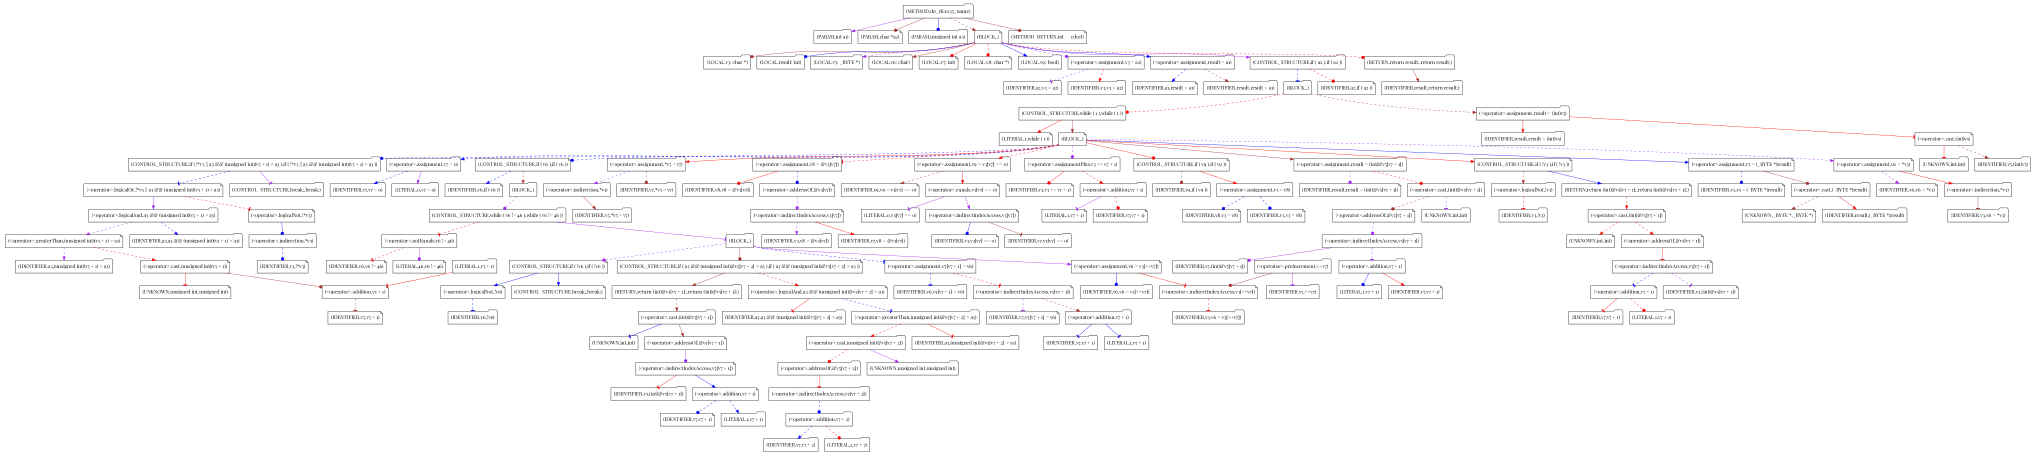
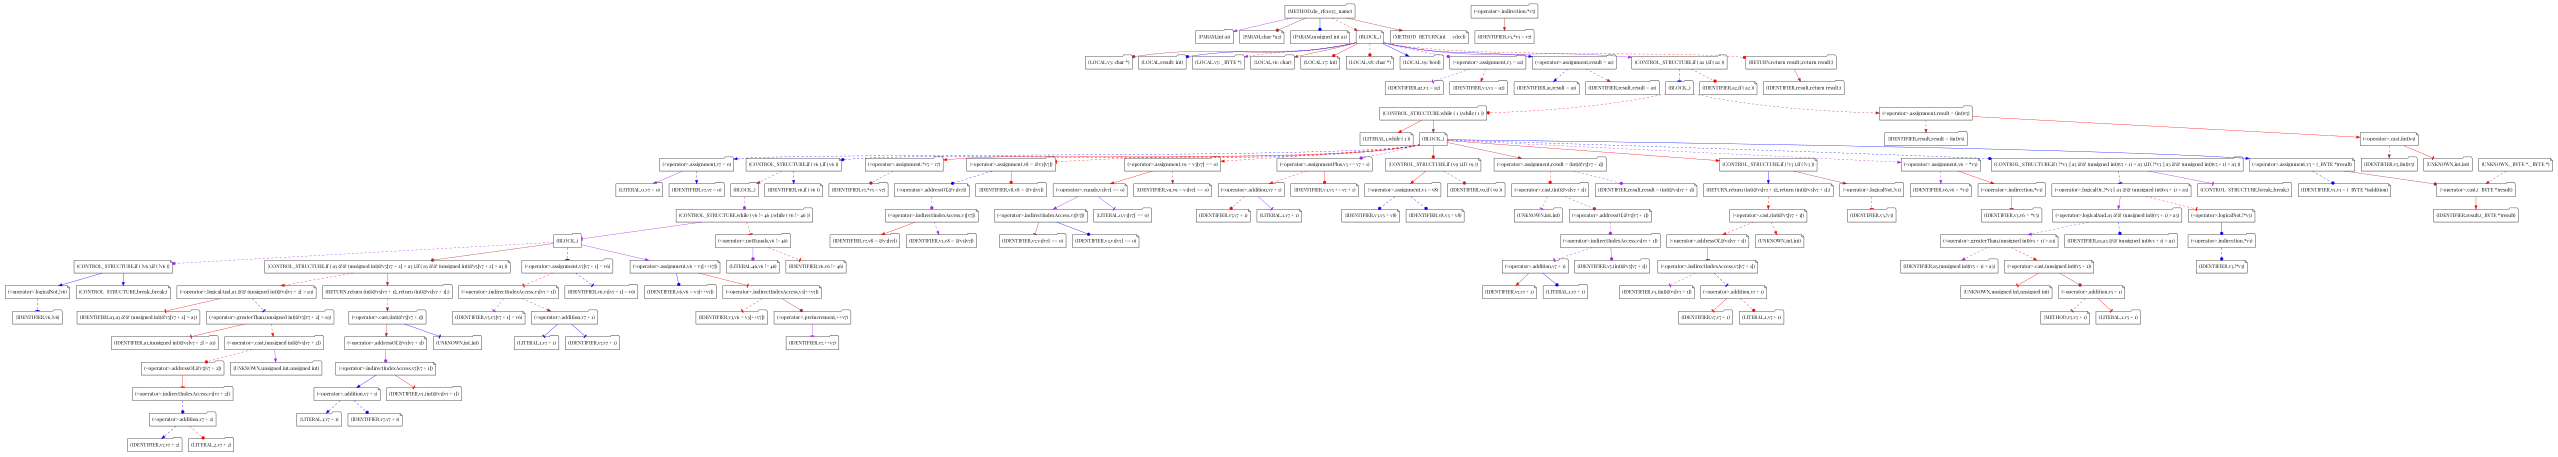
(991, 24) -> (1373, 24)
(938, 37) -> (1320, 37)
(1523, 125) -> (1926, 125)
(1741, 127) -> (2164, 127)
(1523, 176) -> (1818, 177)
(613, 177) -> none
(1741, 190) -> (2345, 190)
(1806, 202) -> (2497, 176)
(168, 227) -> (2119, 227)
(420, 279) -> (2104, 304)
(1252, 279) -> (791, 304)
(355, 318) -> (2065, 318)
